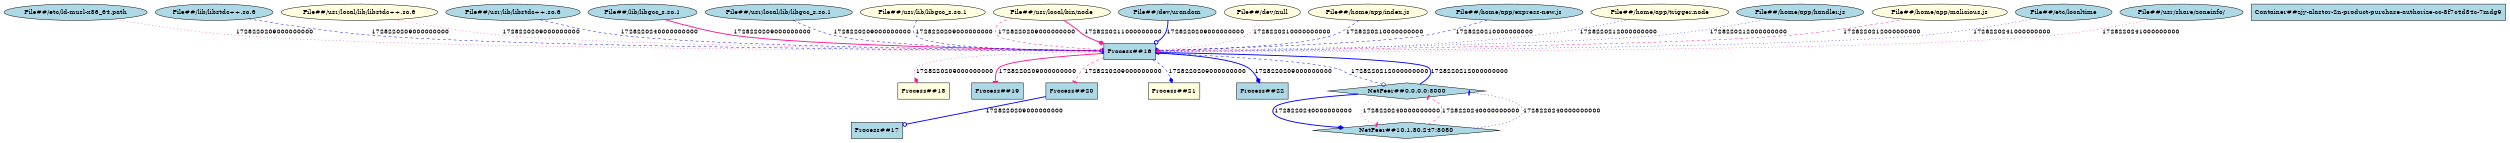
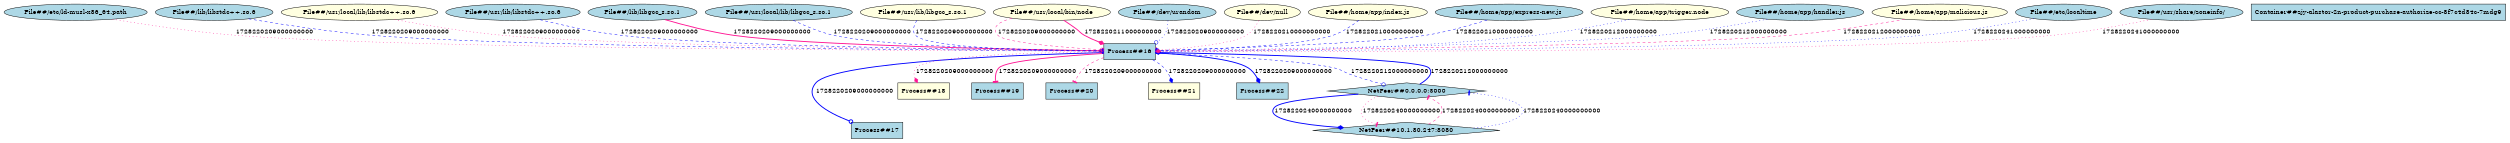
(660, 32) -> (660, 32)
(1166, 32) -> (1166, 32)
(658, 43) -> (658, 43)
(976, 110) -> (920, 62)
